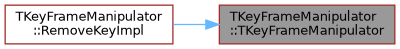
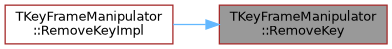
(307, 25) -> (303, 25)
